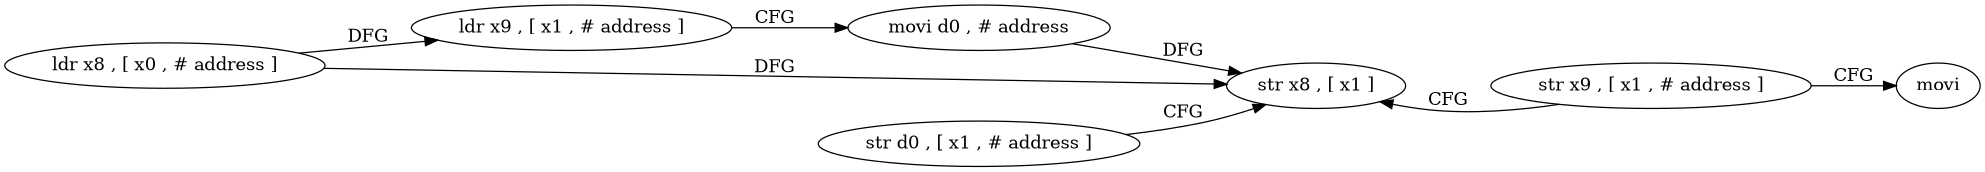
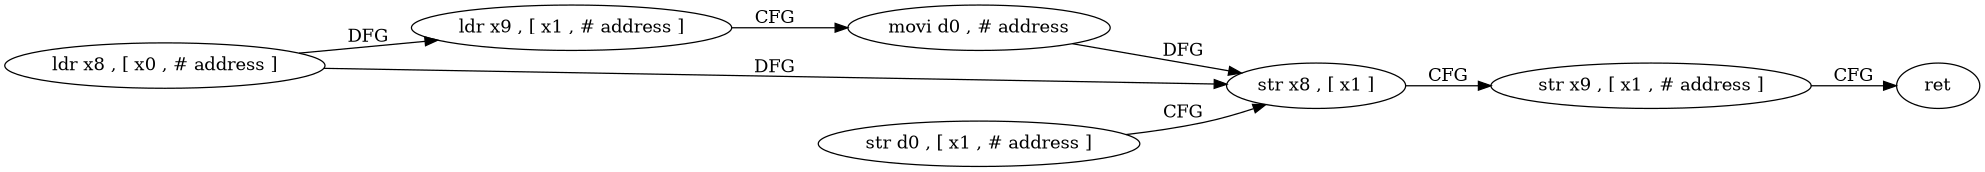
(1938, 86) -> (1938, 86)
(1476, 112) -> (1442, 86)
